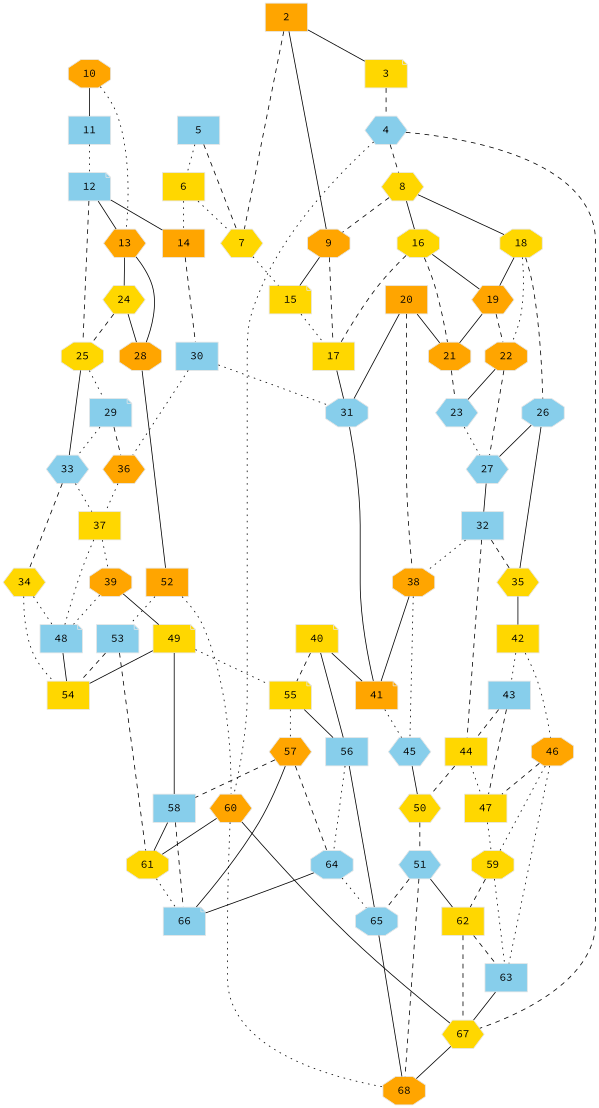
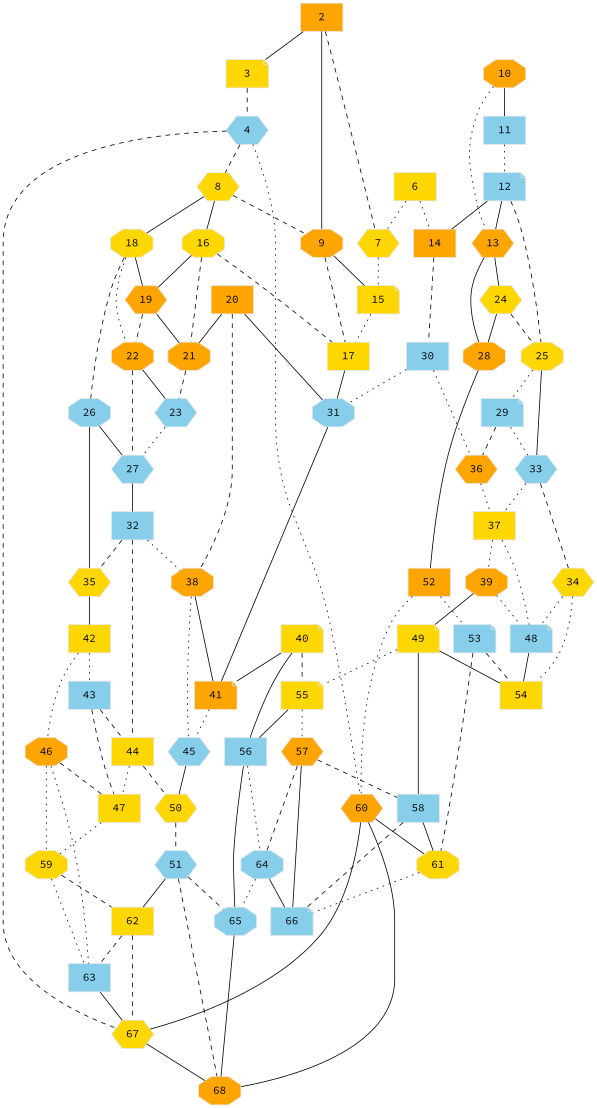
(199, 130) -> none
(232, 1002) -> (391, 999)
